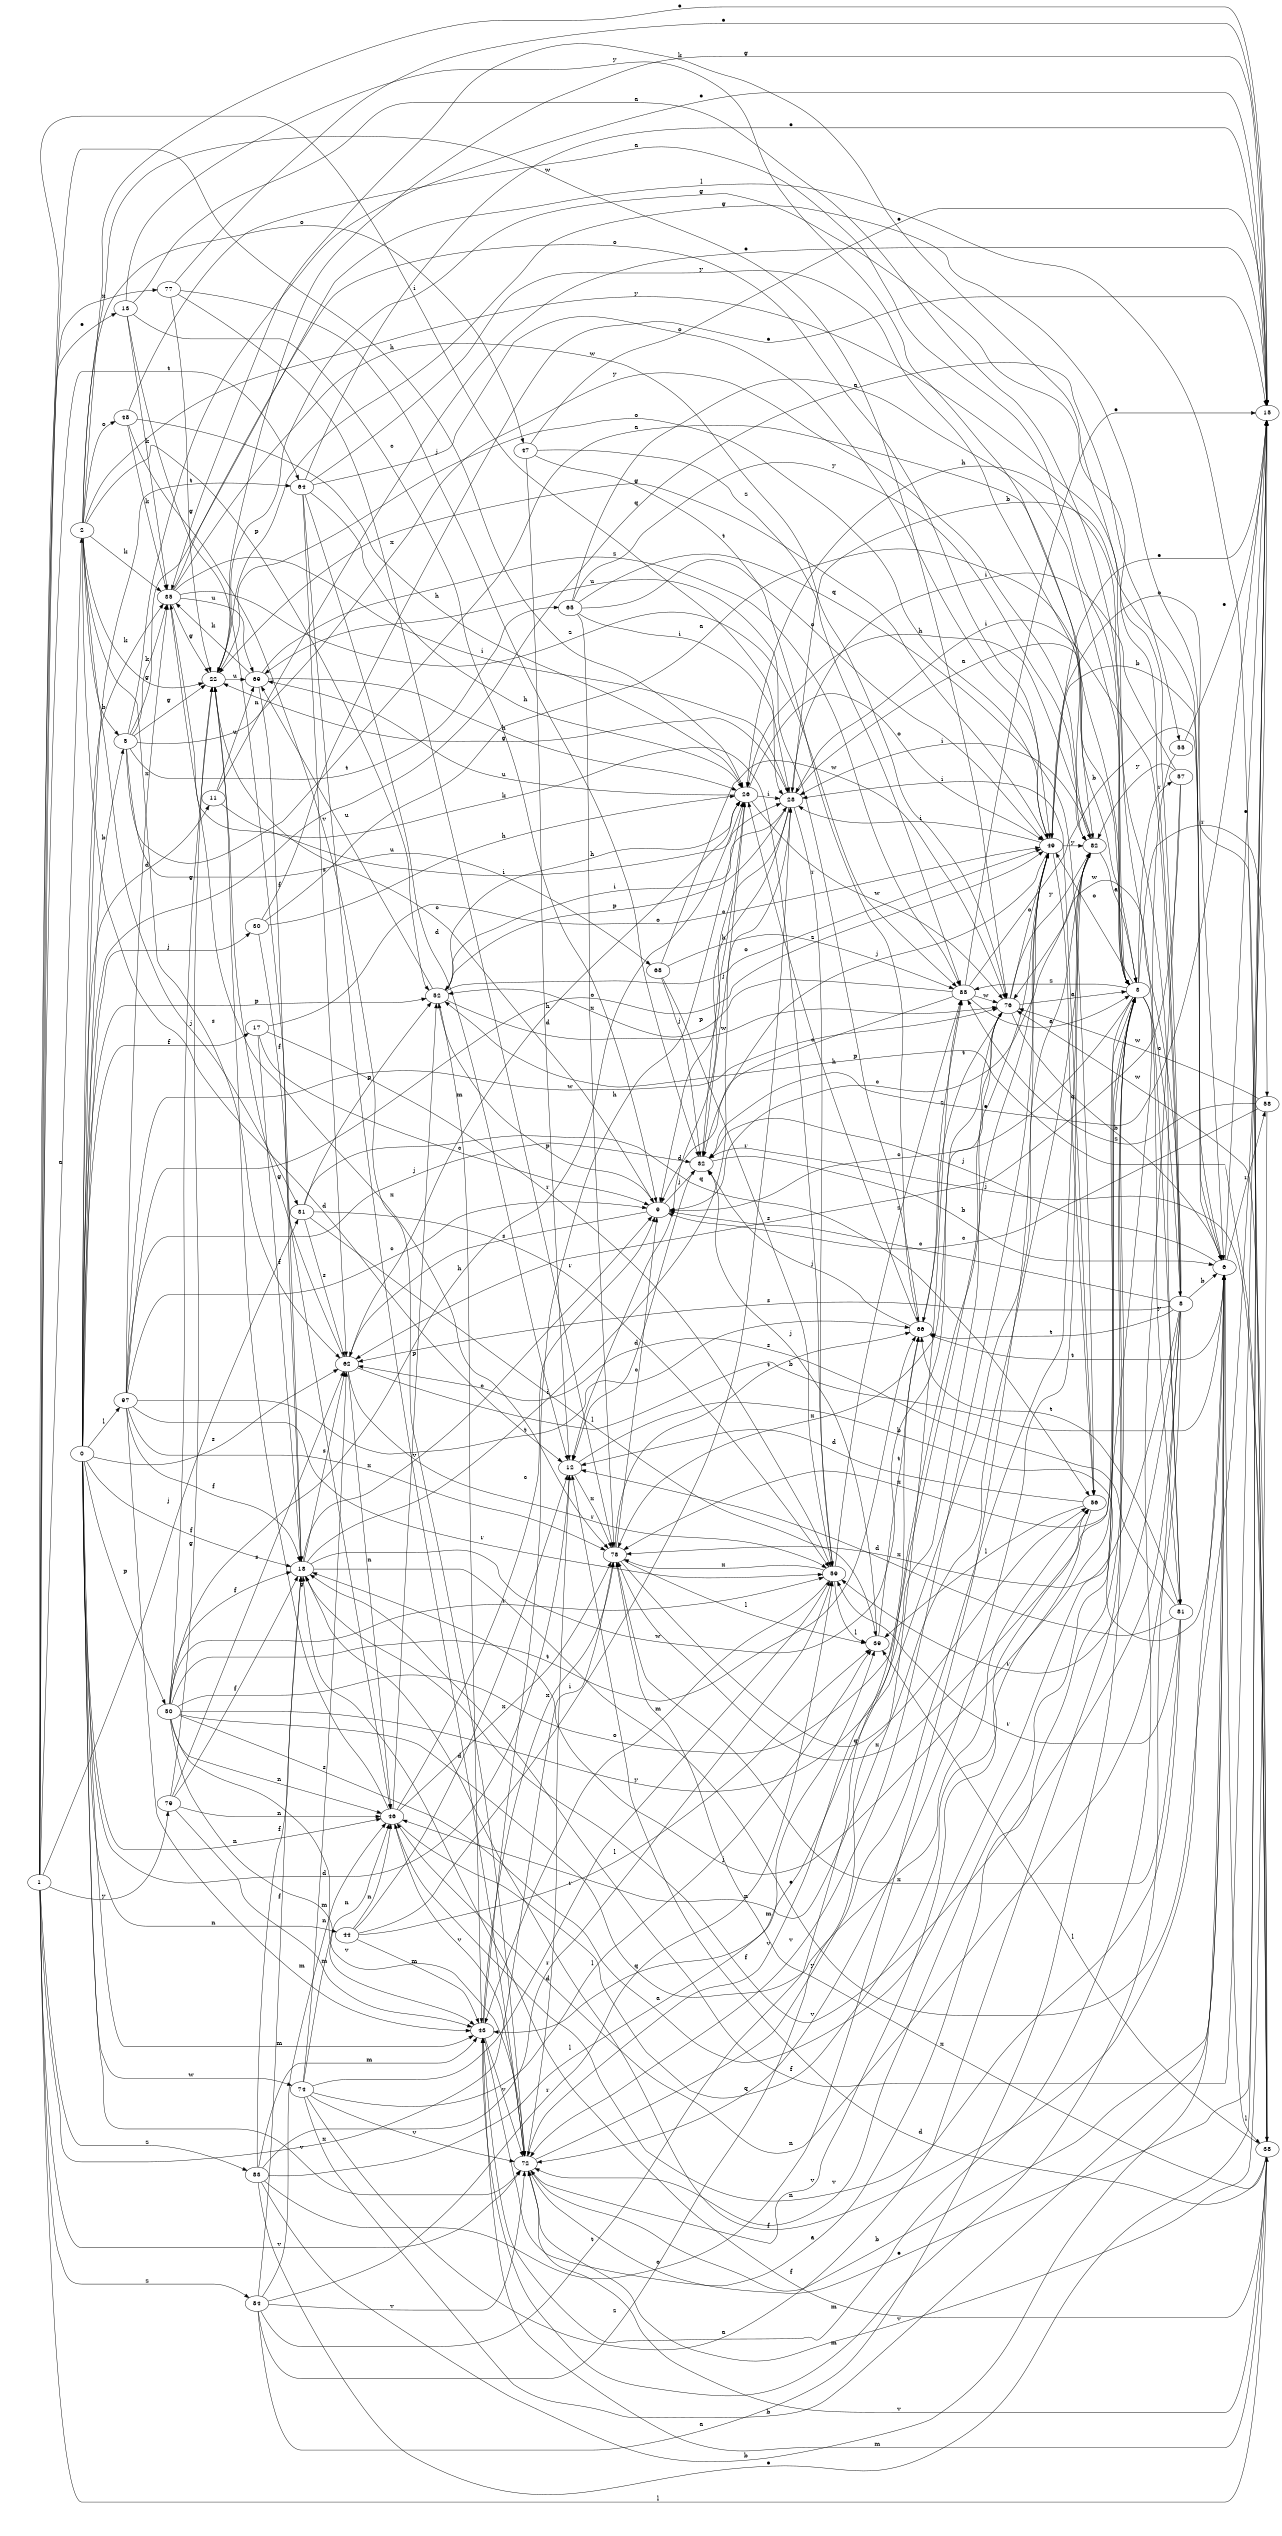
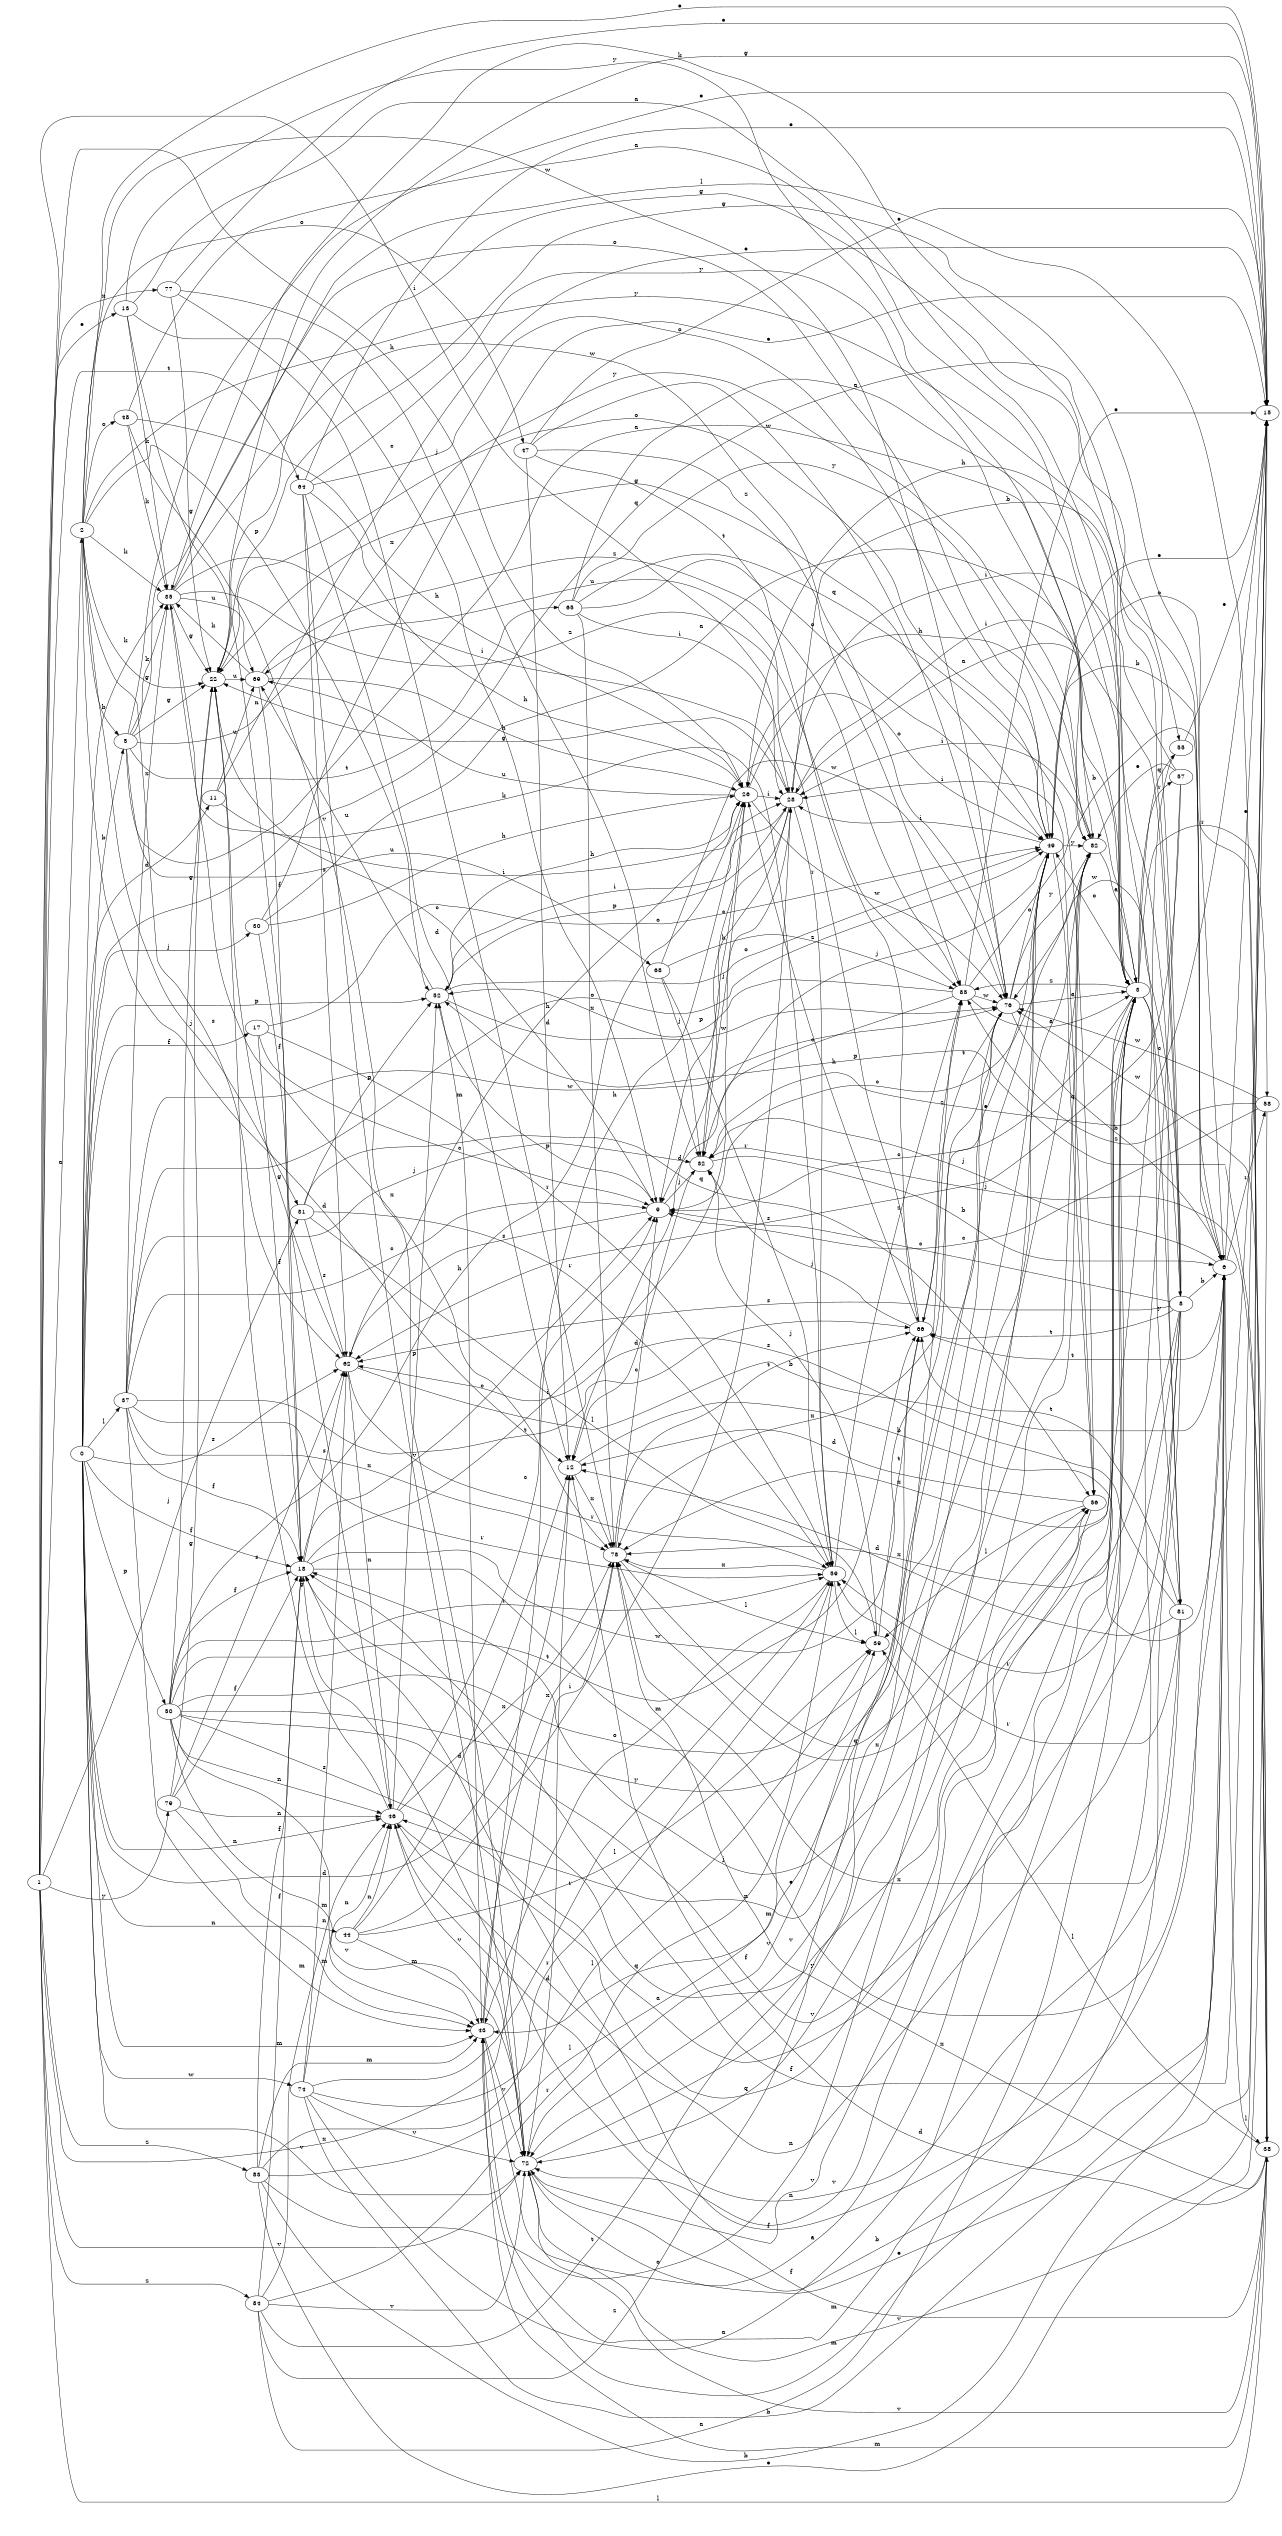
none -> (874, 573)
(1138, 766) -> (1138, 766)
none -> (1144, 868)
(92, 897) -> none
(126, 1401) -> (126, 1401)
